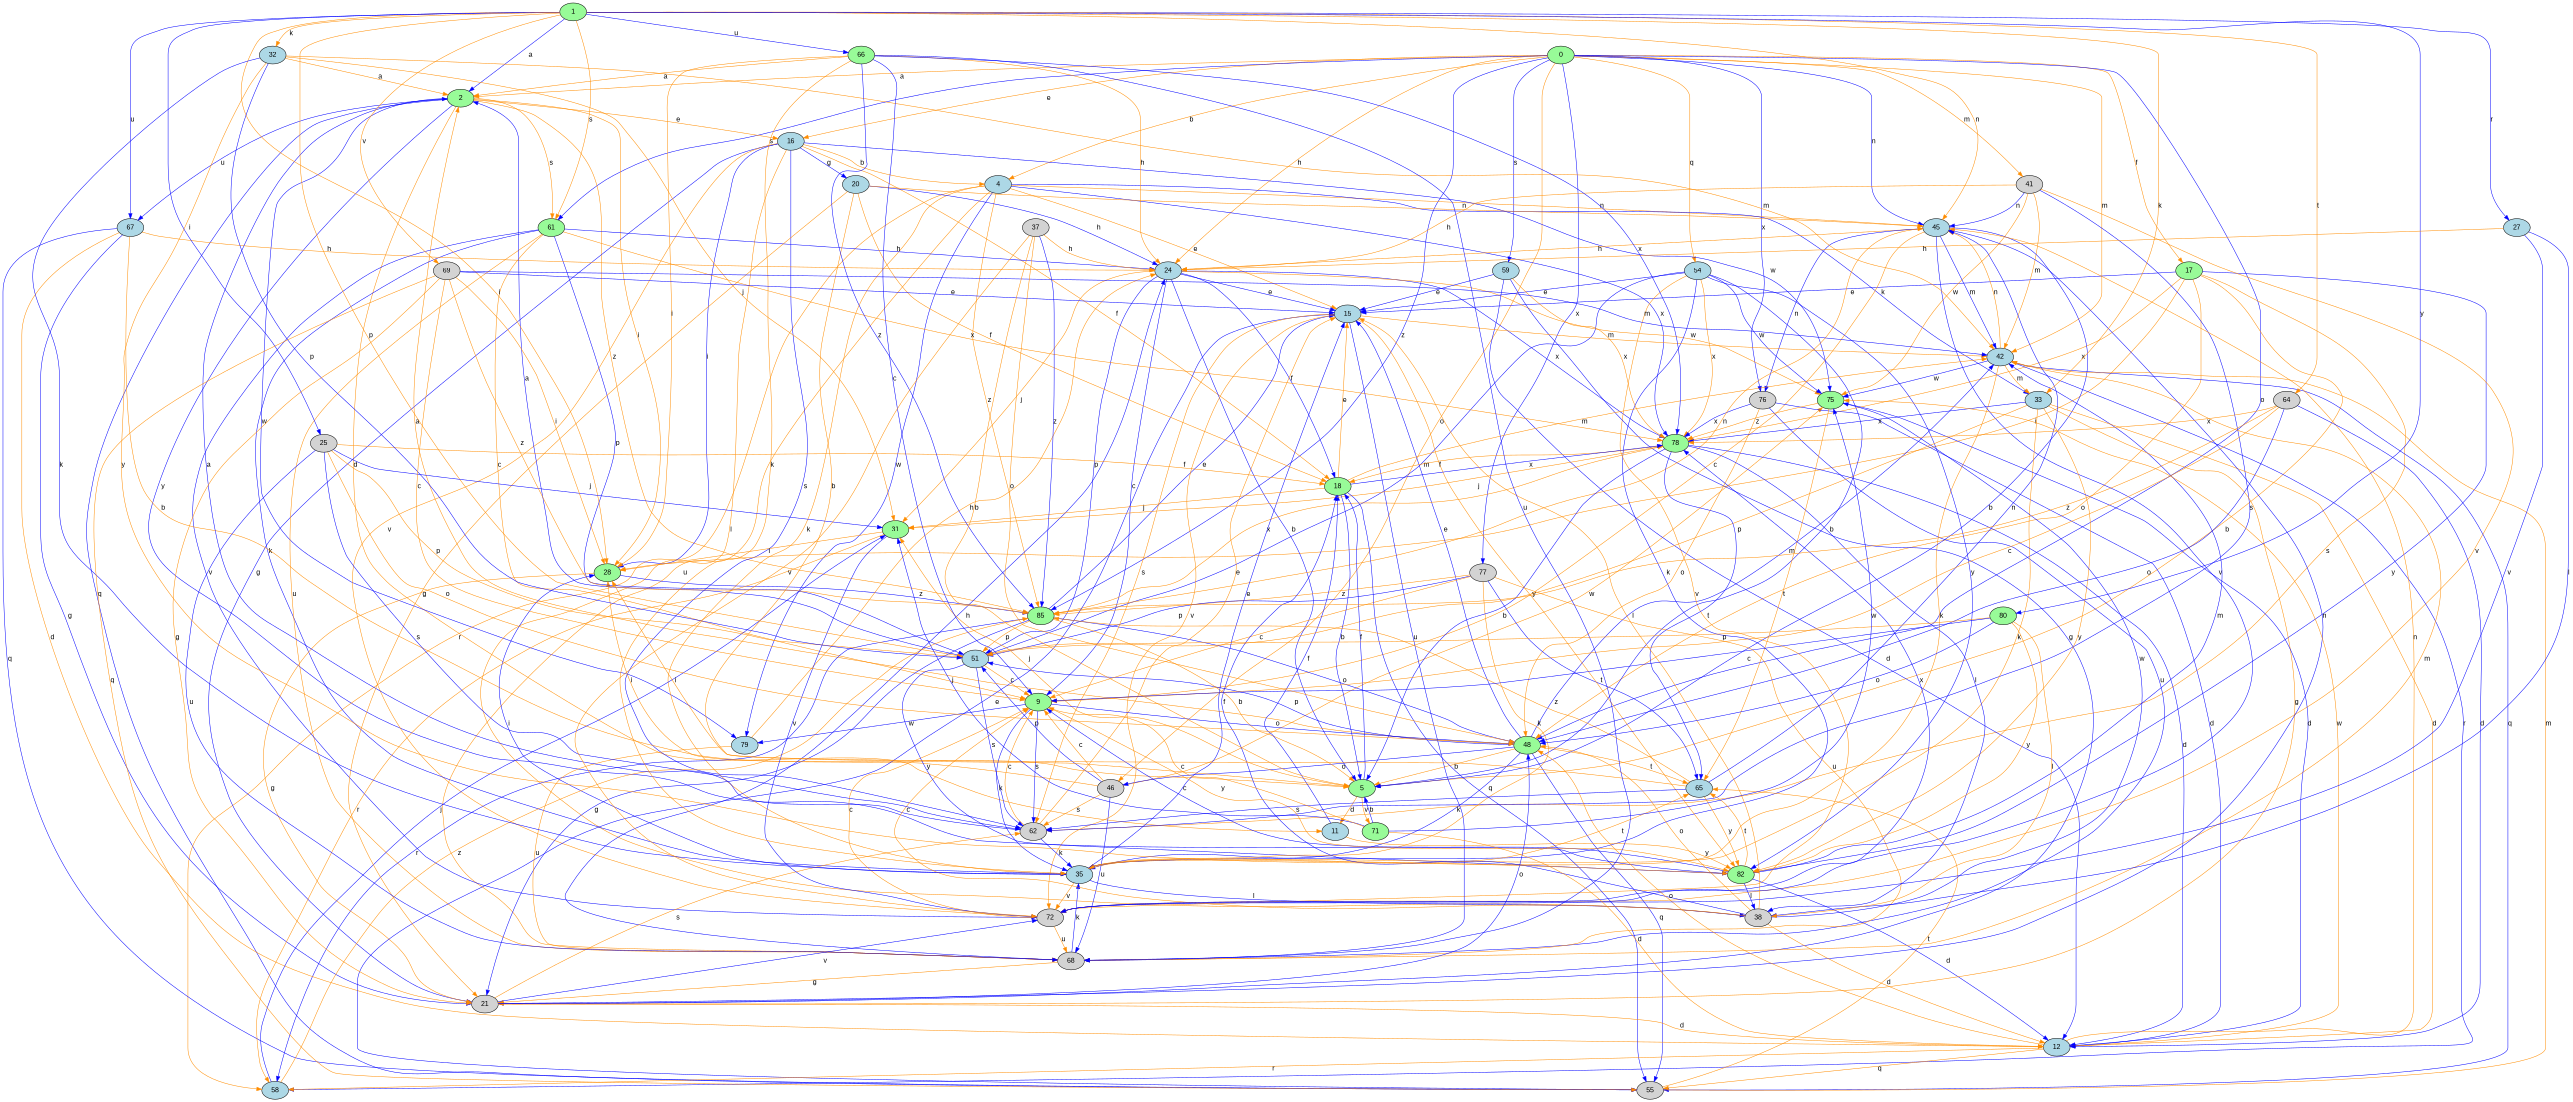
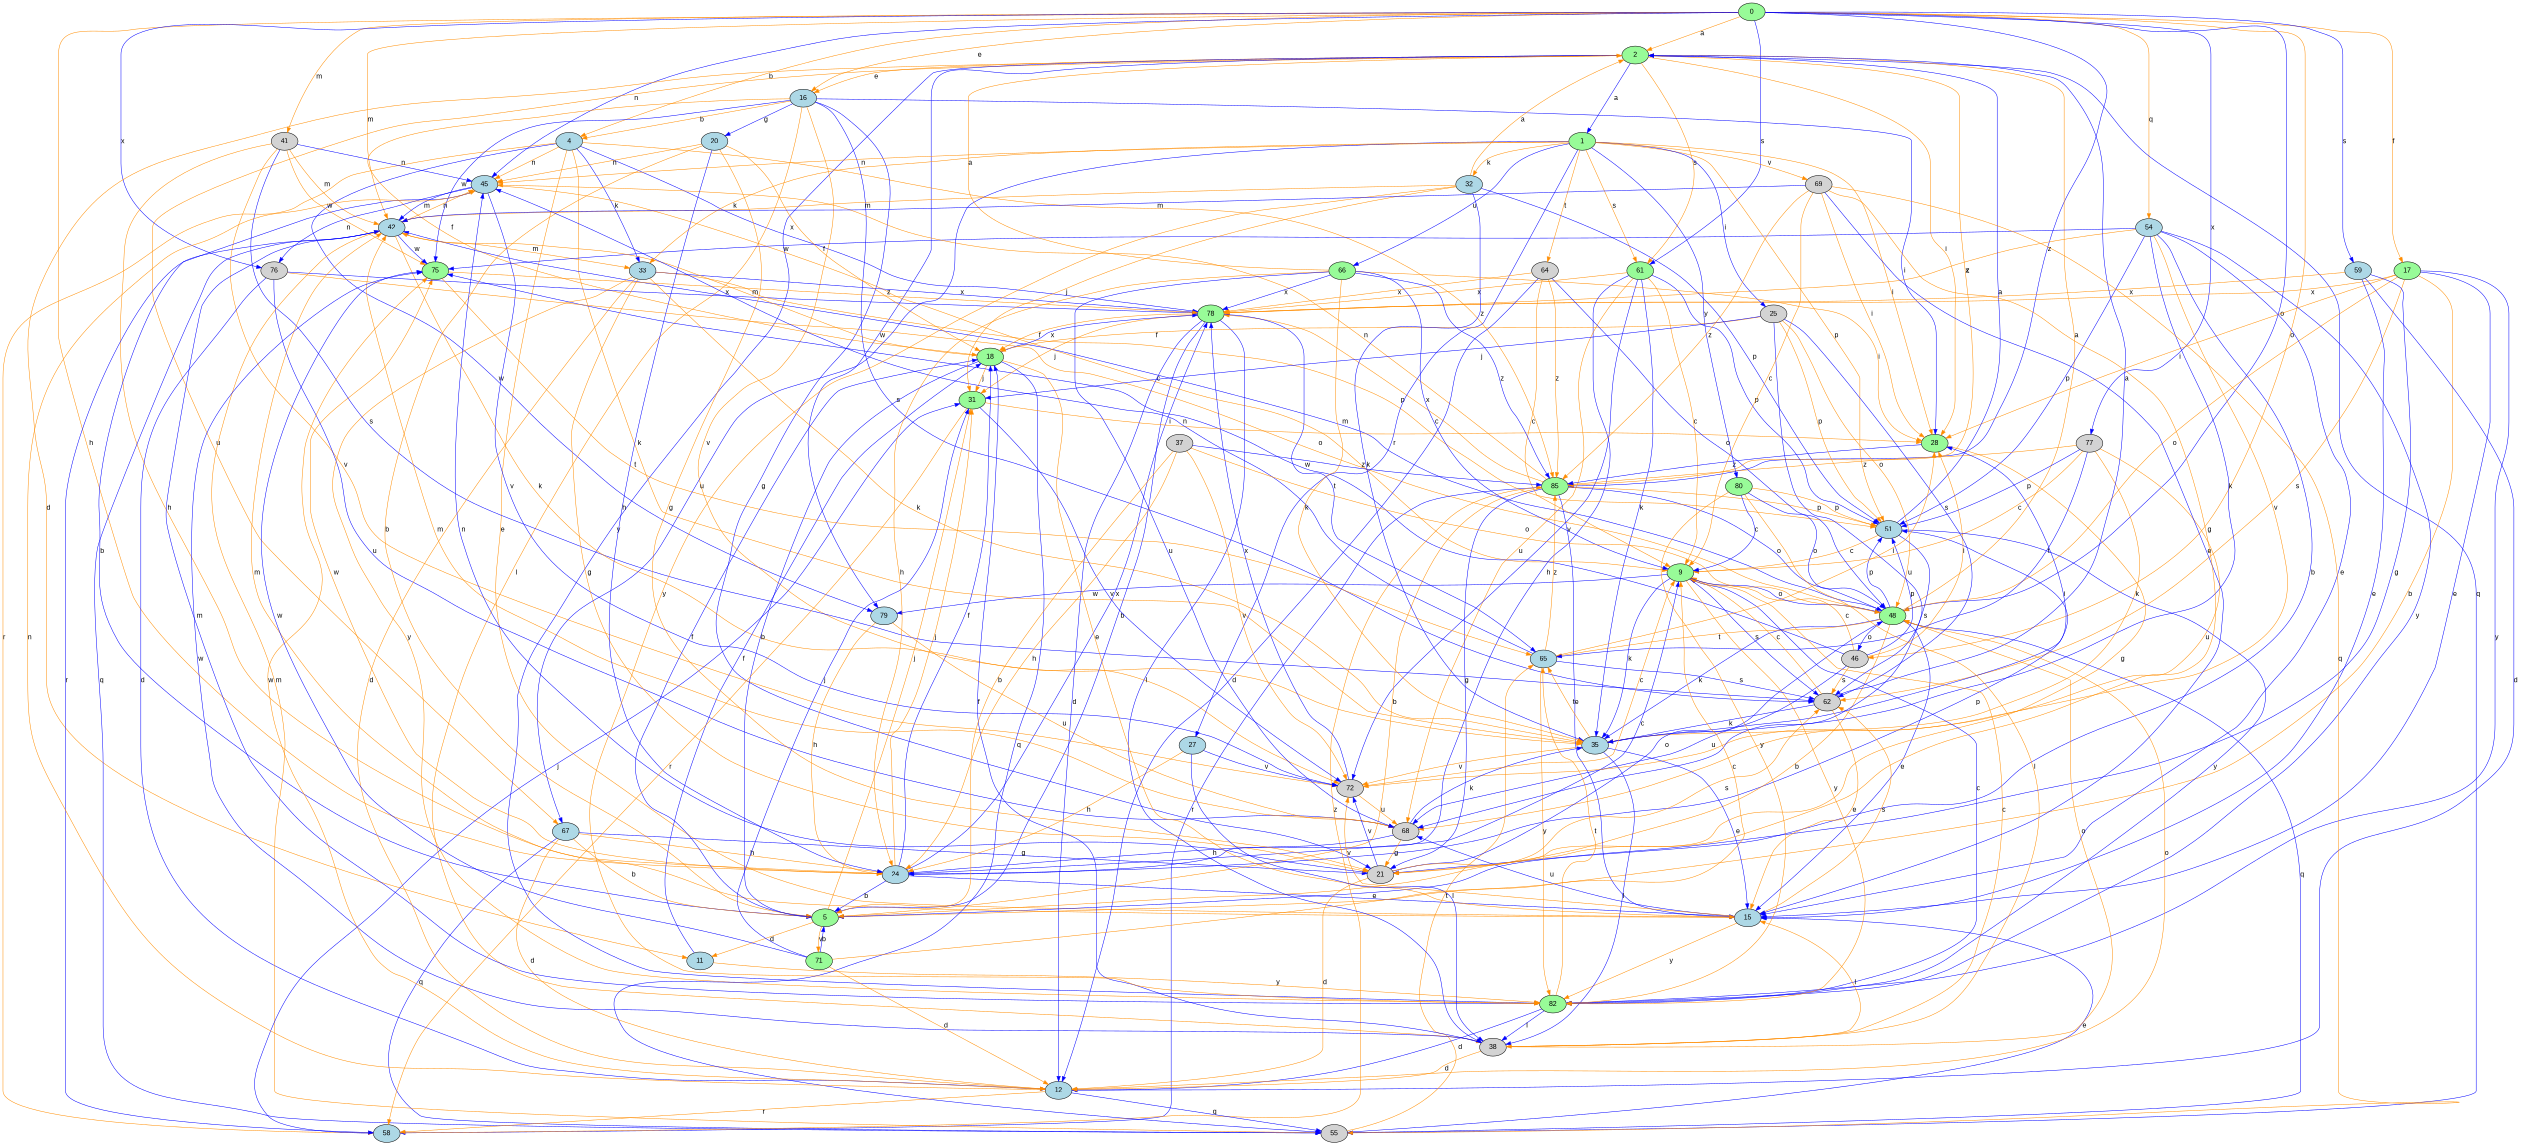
(519, 54) -> (1610, 96)
(283, 128) -> (505, 112)
(1555, 249) -> none
(1427, 465) -> (2068, 379)
(1491, 633) -> (1201, 422)
(2302, 683) -> none
(479, 732) -> none
(1856, 1069) -> (1194, 1112)
